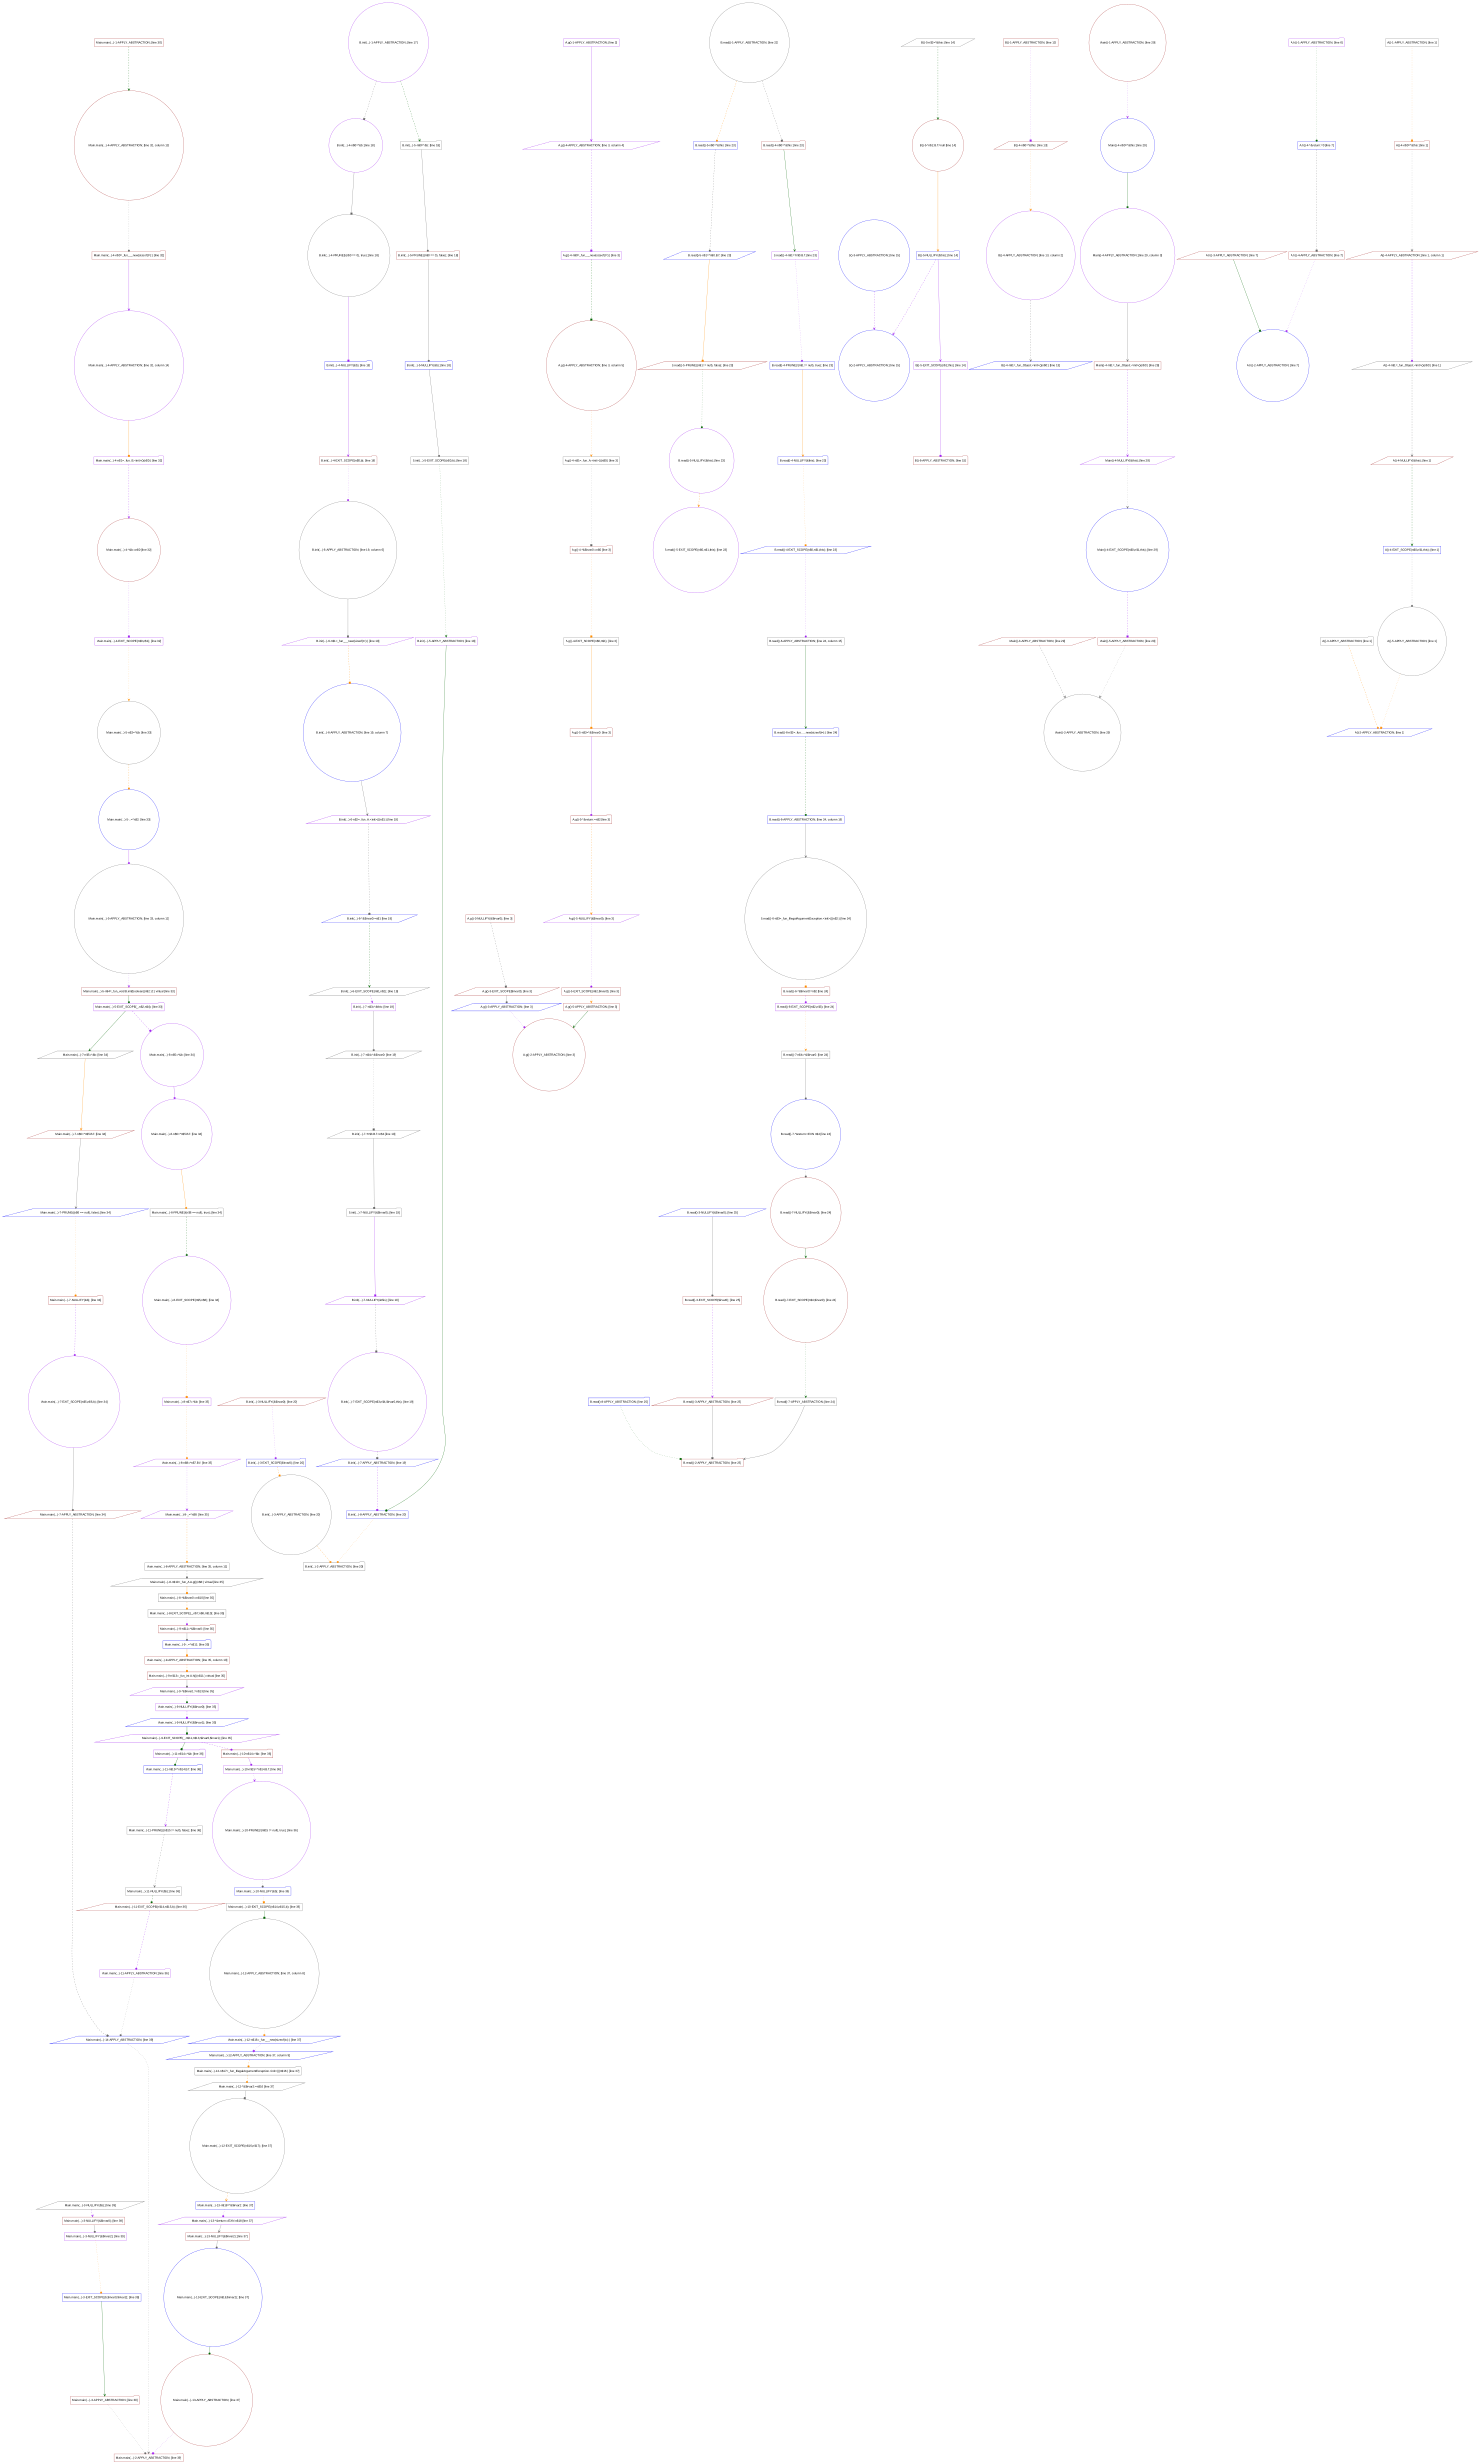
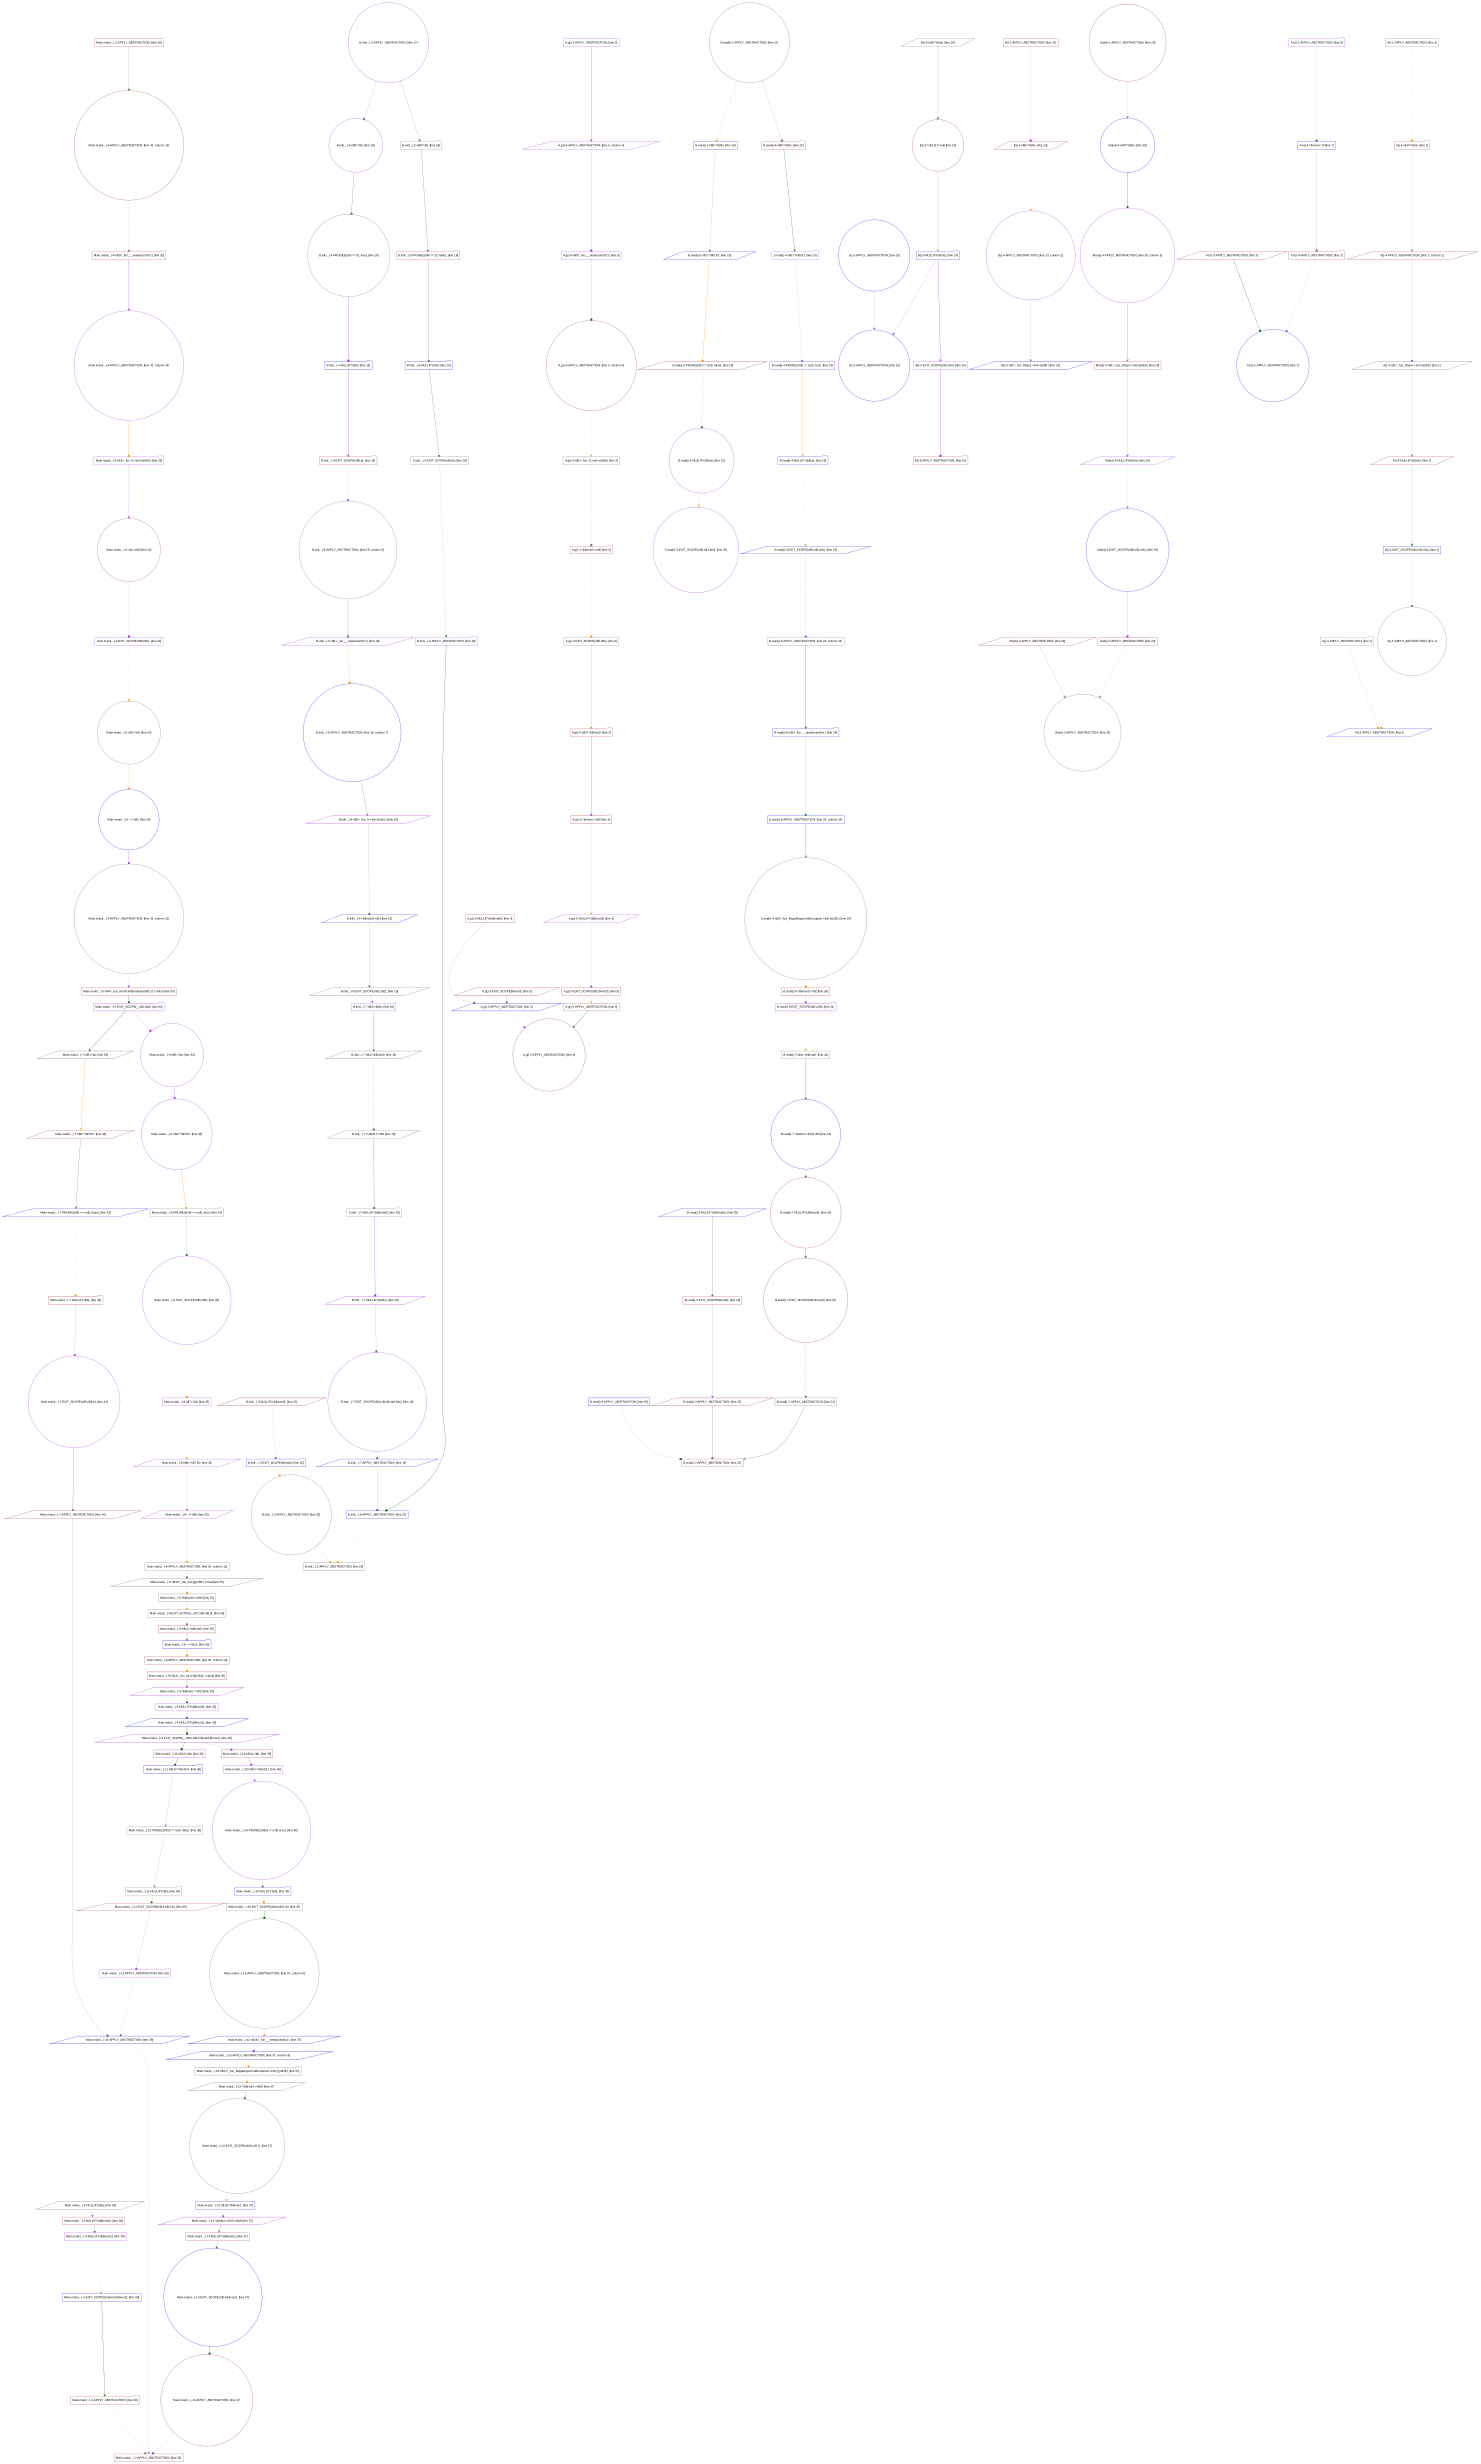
(498, 954) -> (453, 964)
